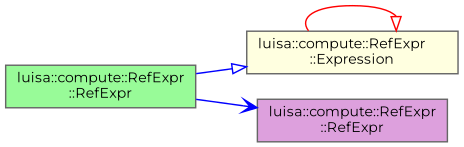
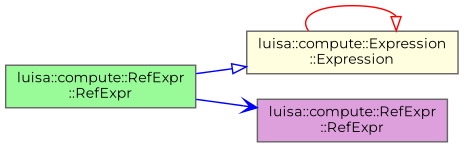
(352, 52) -> (352, 52)
